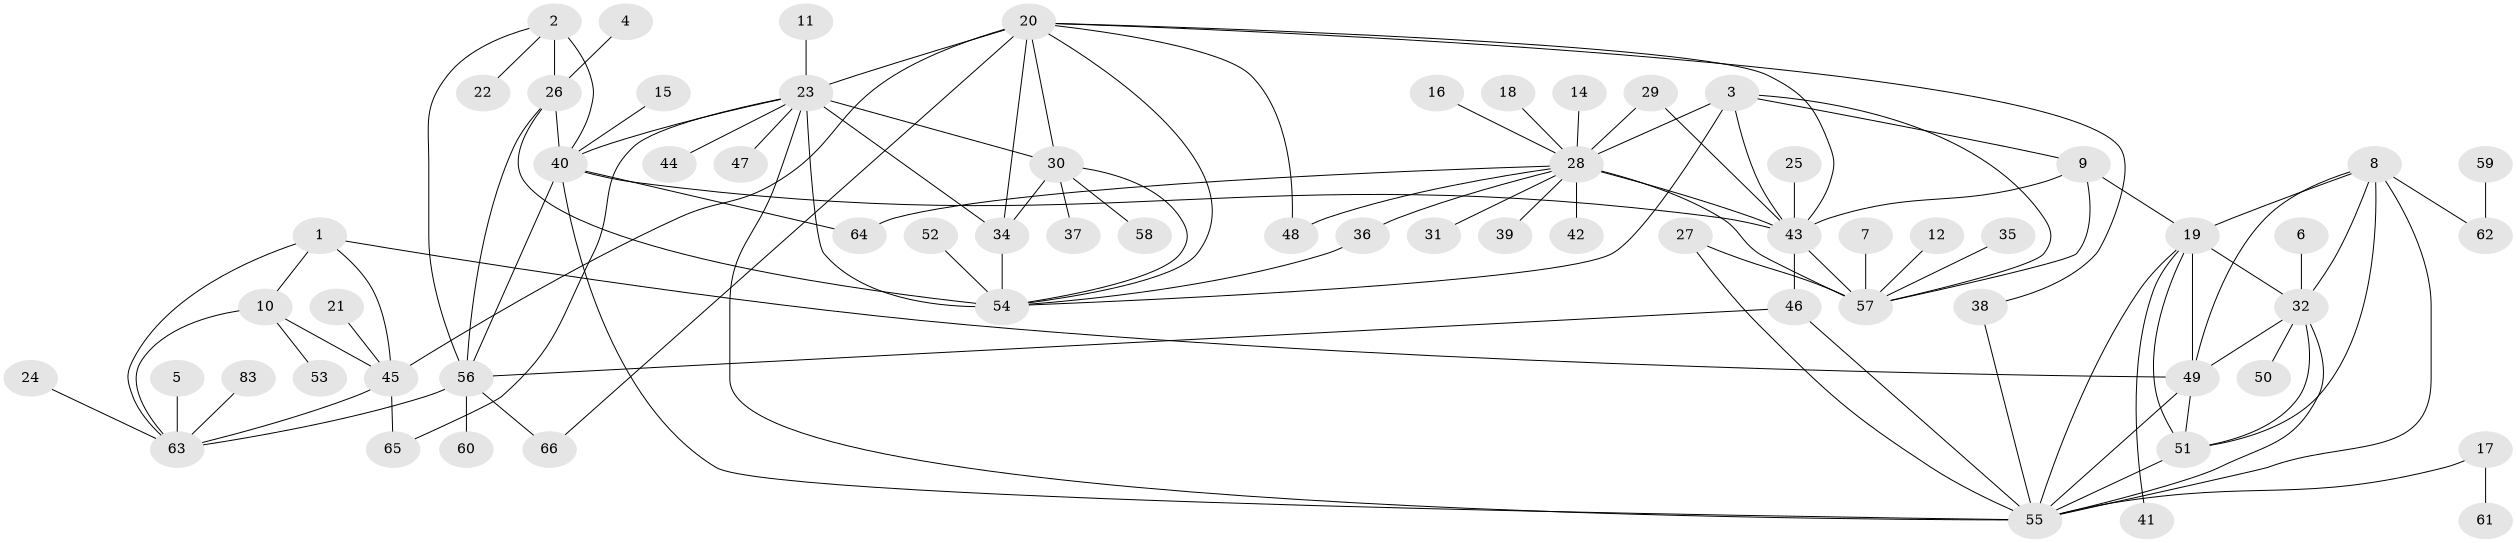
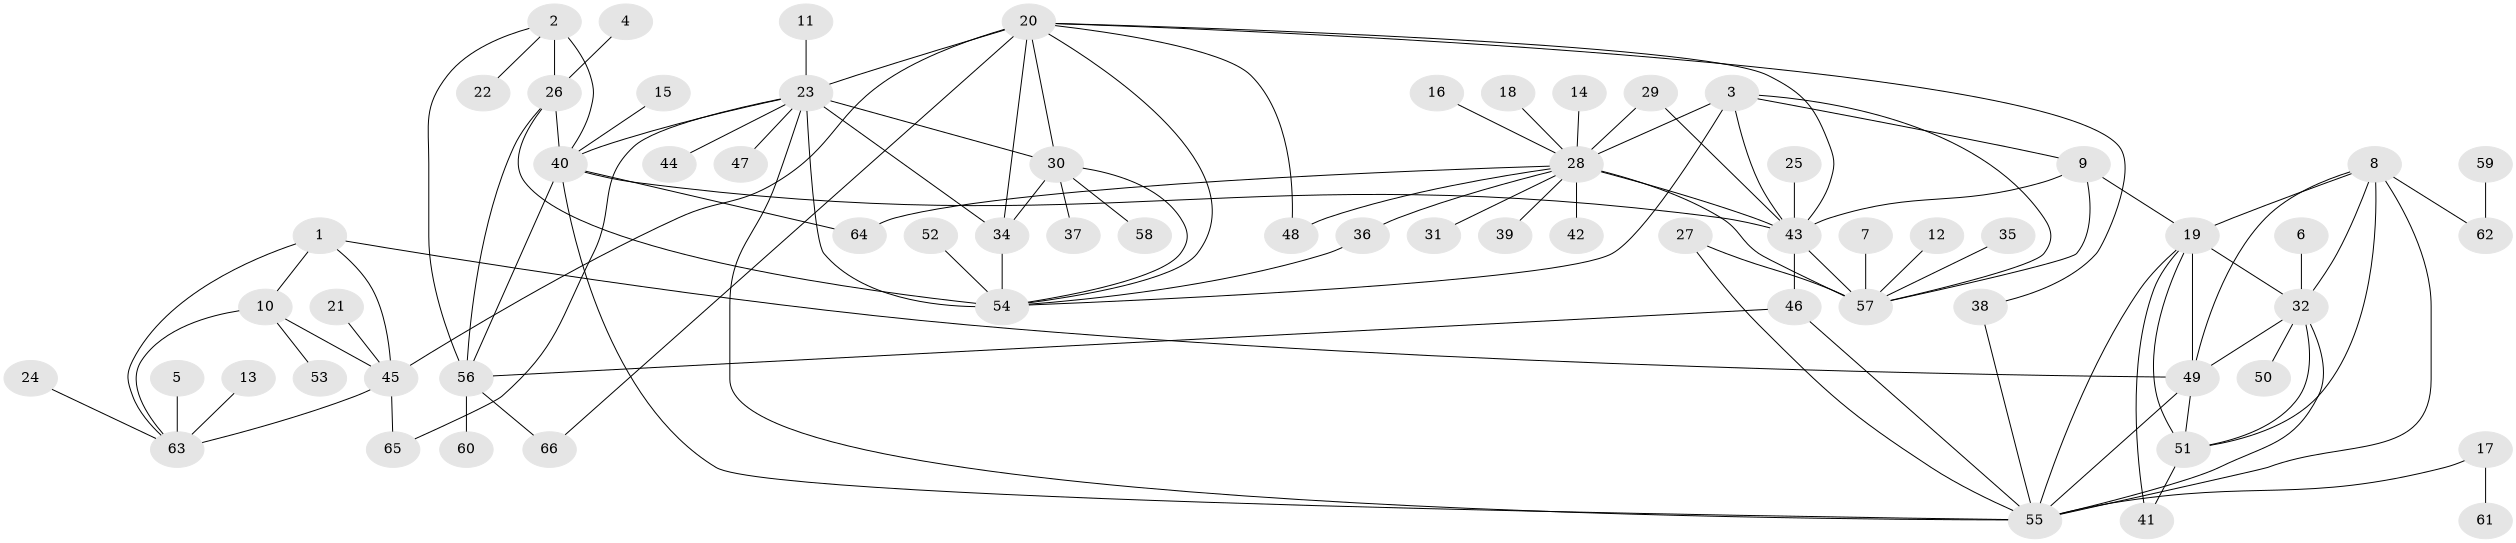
(249, 378) -> (249, 378)
(325, 422) -> none
(2109, 485) -> (2169, 479)
